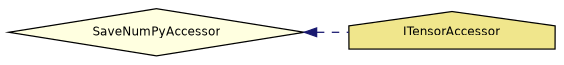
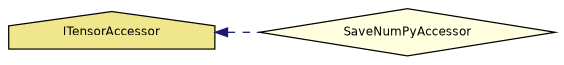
(333, 32) -> (244, 32)
